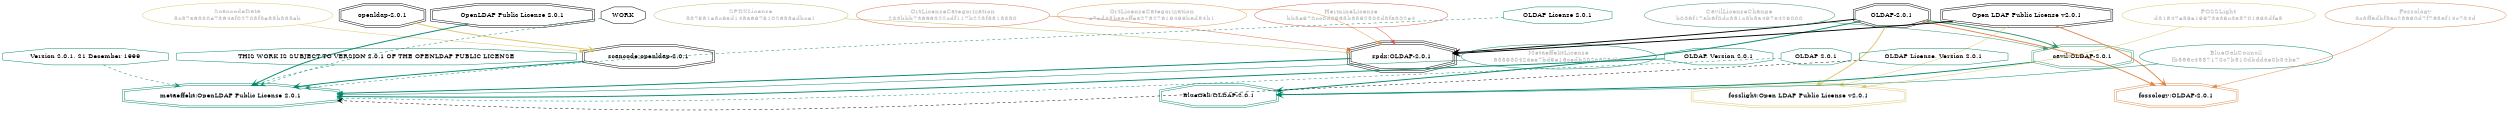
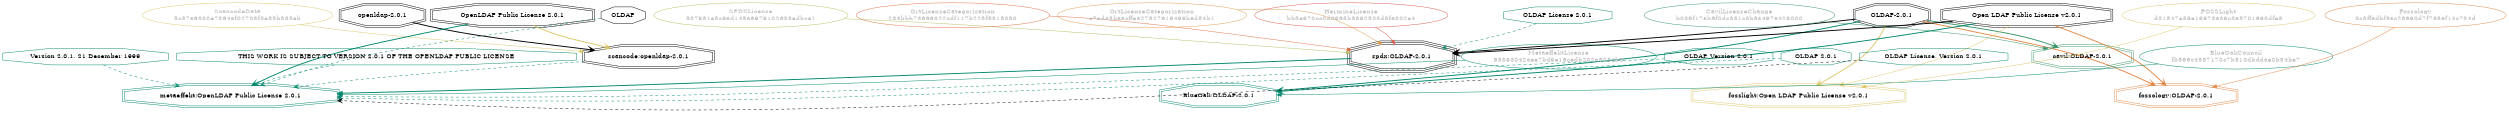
(623, 15) -> (623, 15)
none -> (569, 38)
(501, 39) -> (501, 39)
(906, 44) -> (1492, 37)
(2050, 48) -> (2050, 48)
(398, 76) -> (441, 72)
(1772, 84) -> (1560, 71)
(1003, 85) -> (1003, 85)
